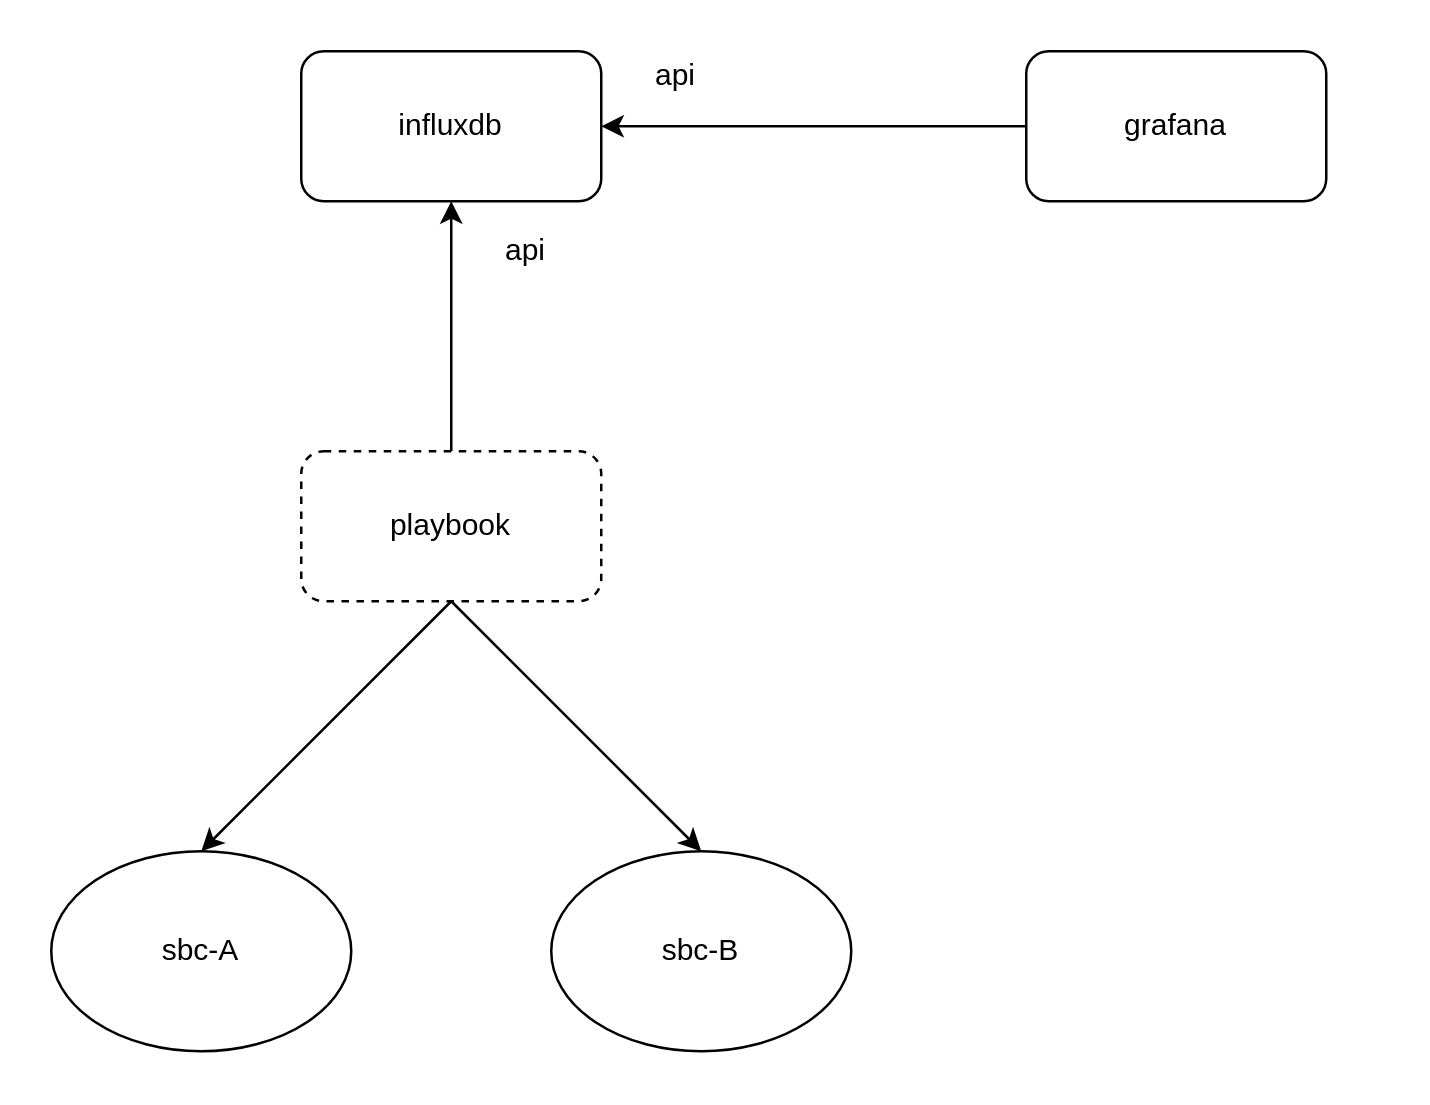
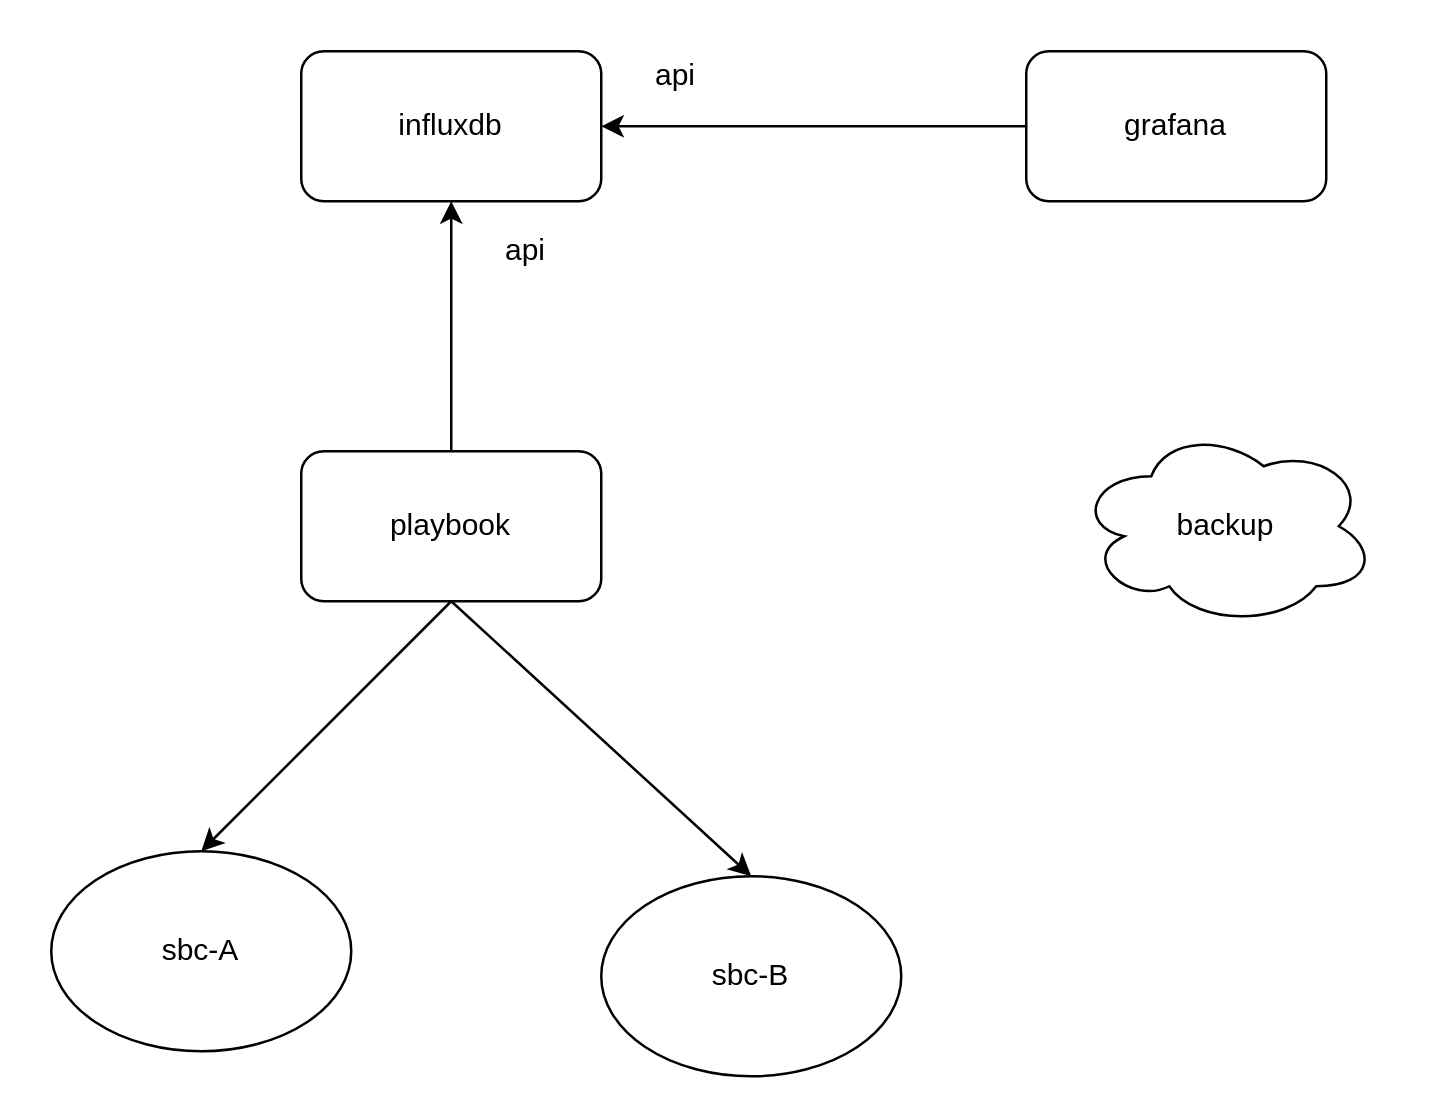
(451, 526) -> (451, 526)
none -> (1226, 526)
(701, 951) -> (751, 976)
